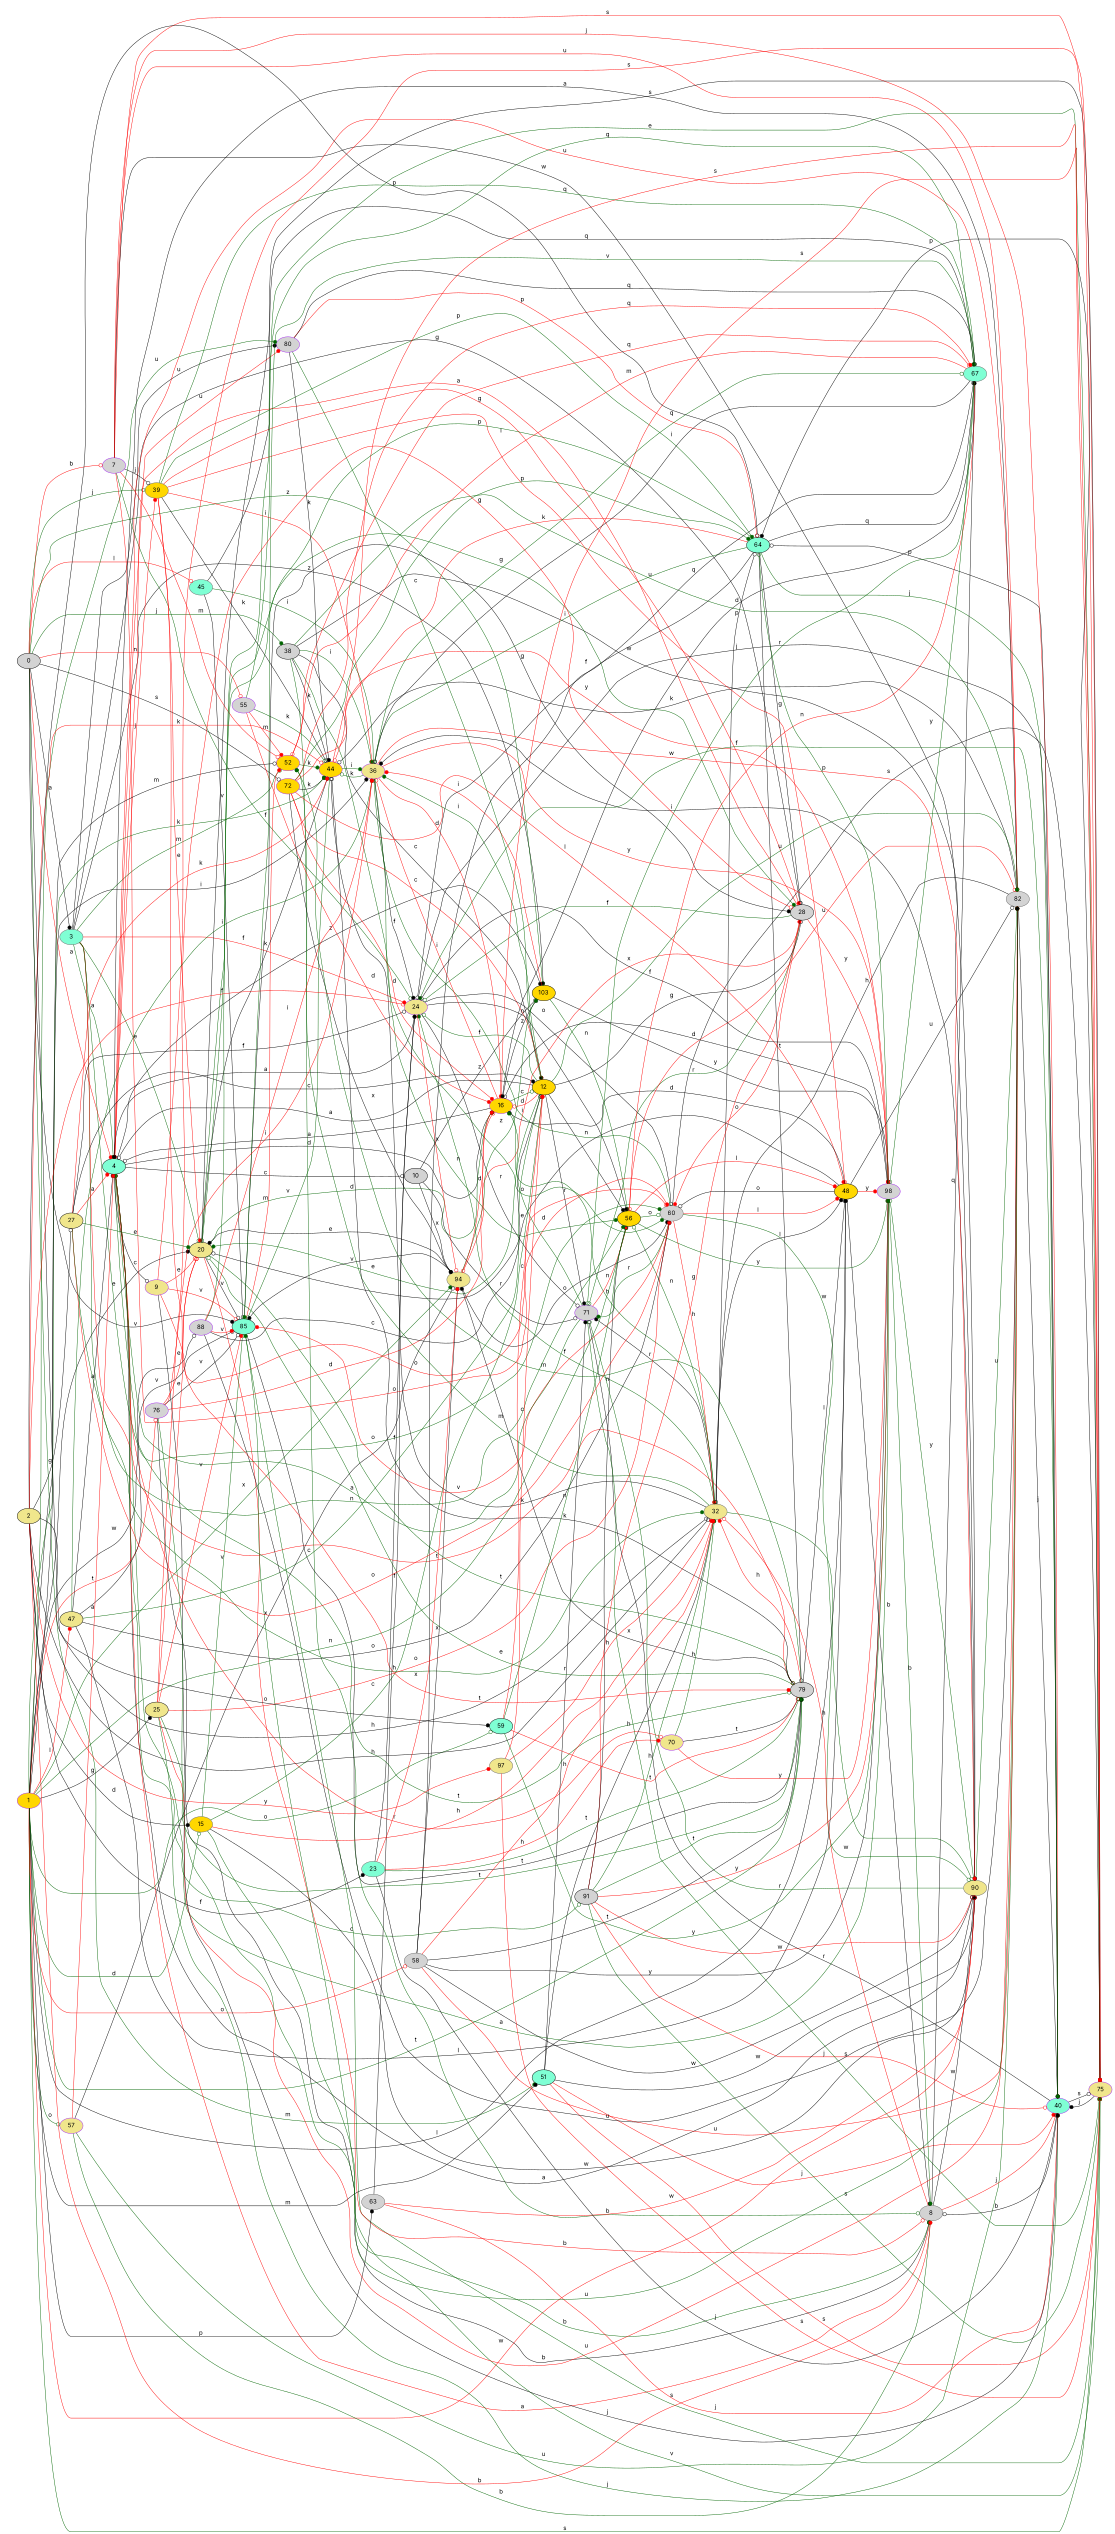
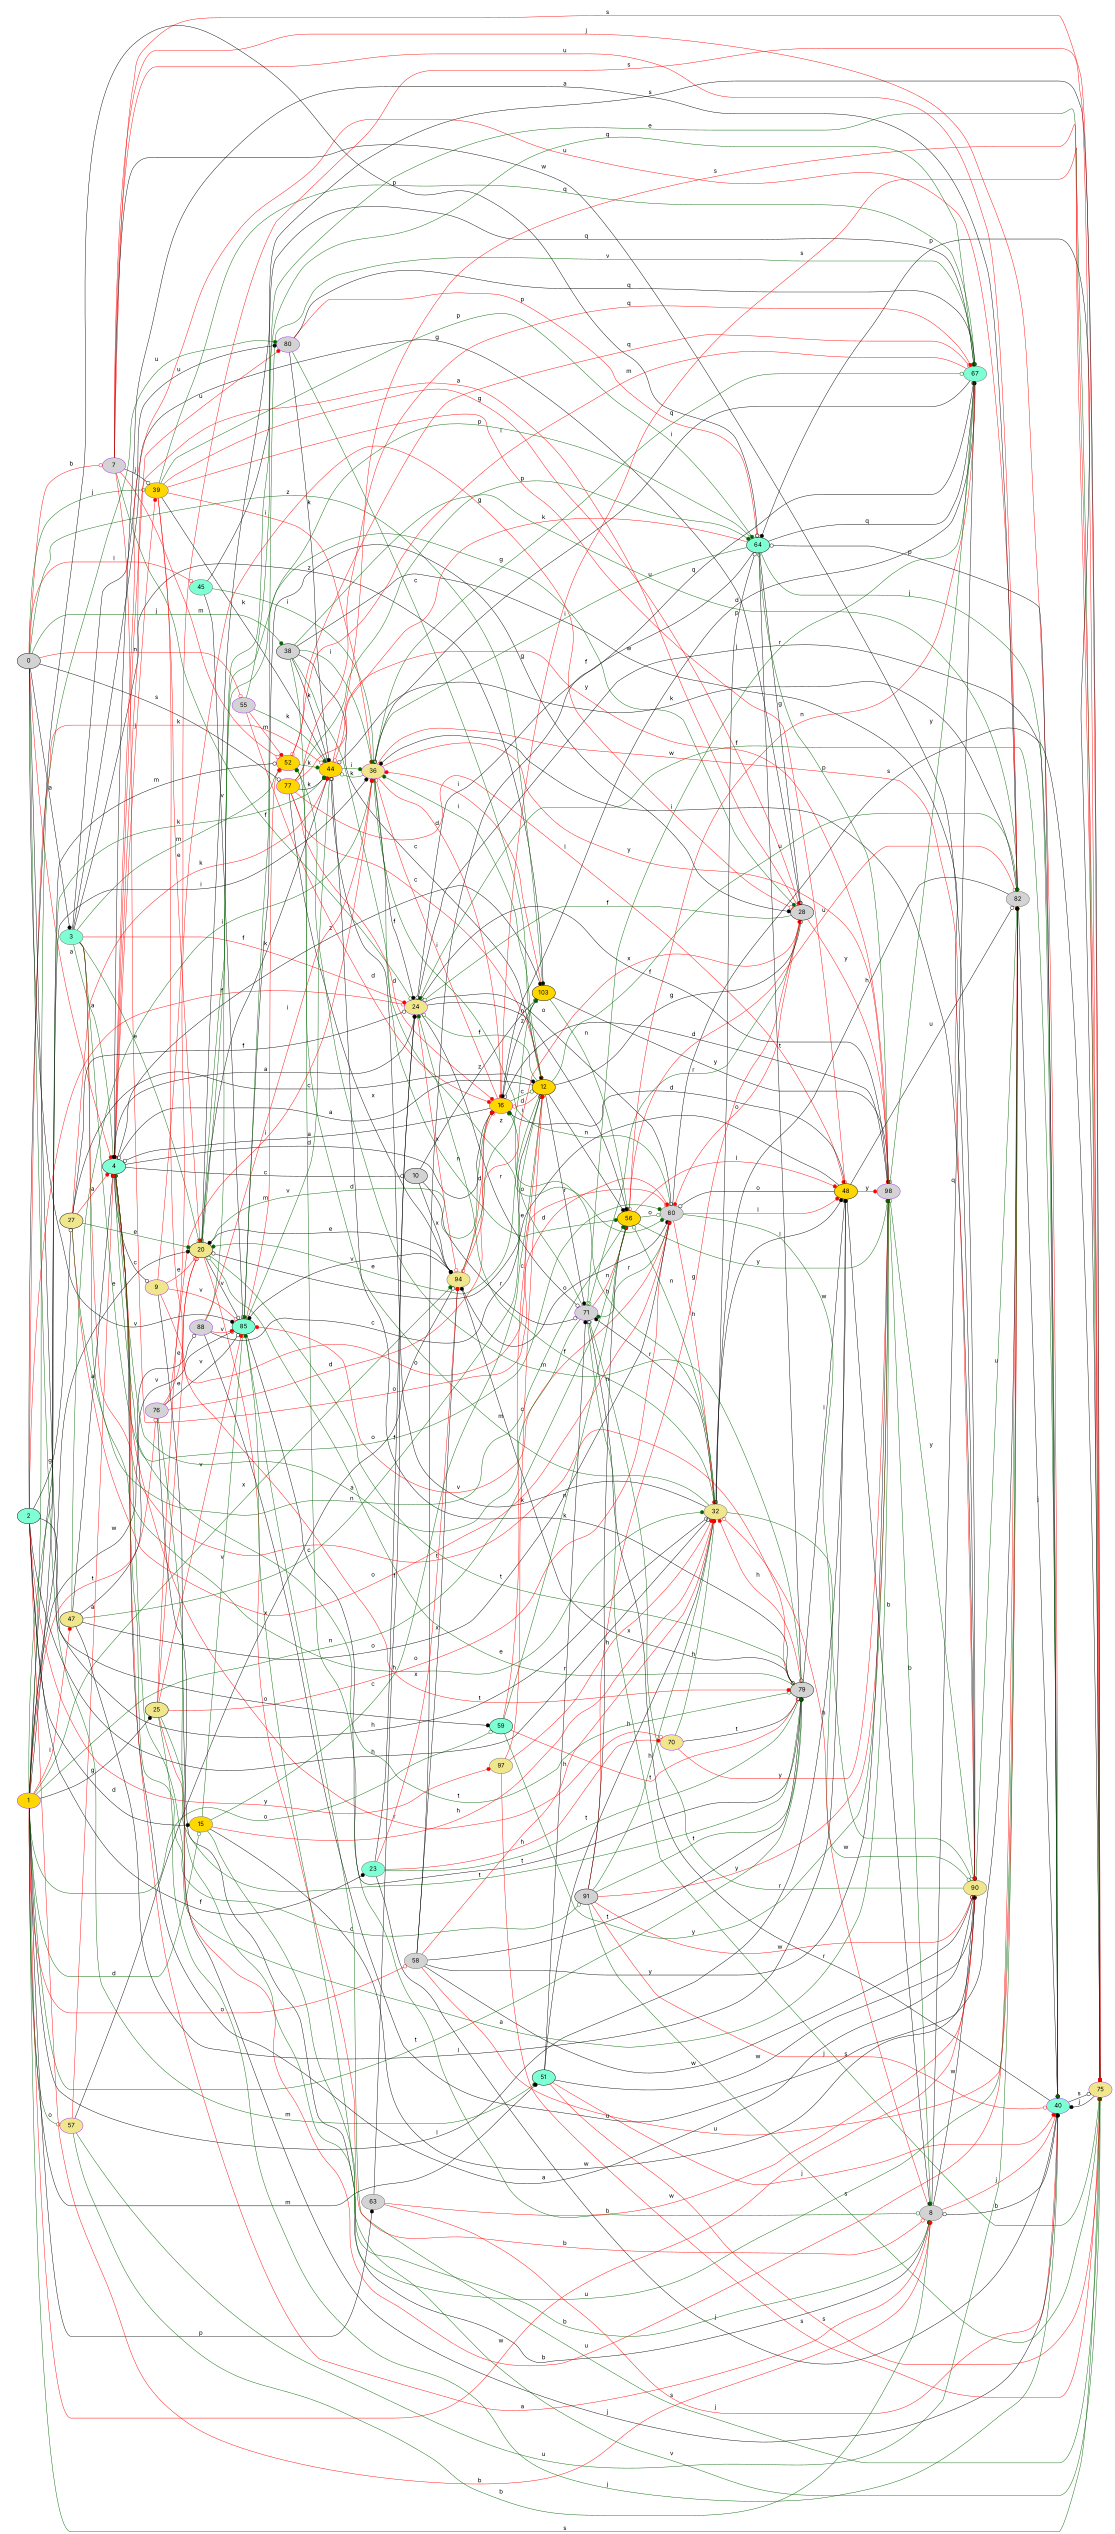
(293, 729) -> (293, 729)
(288, 786) -> (288, 786)
(29, 1516) -> (29, 1516)
